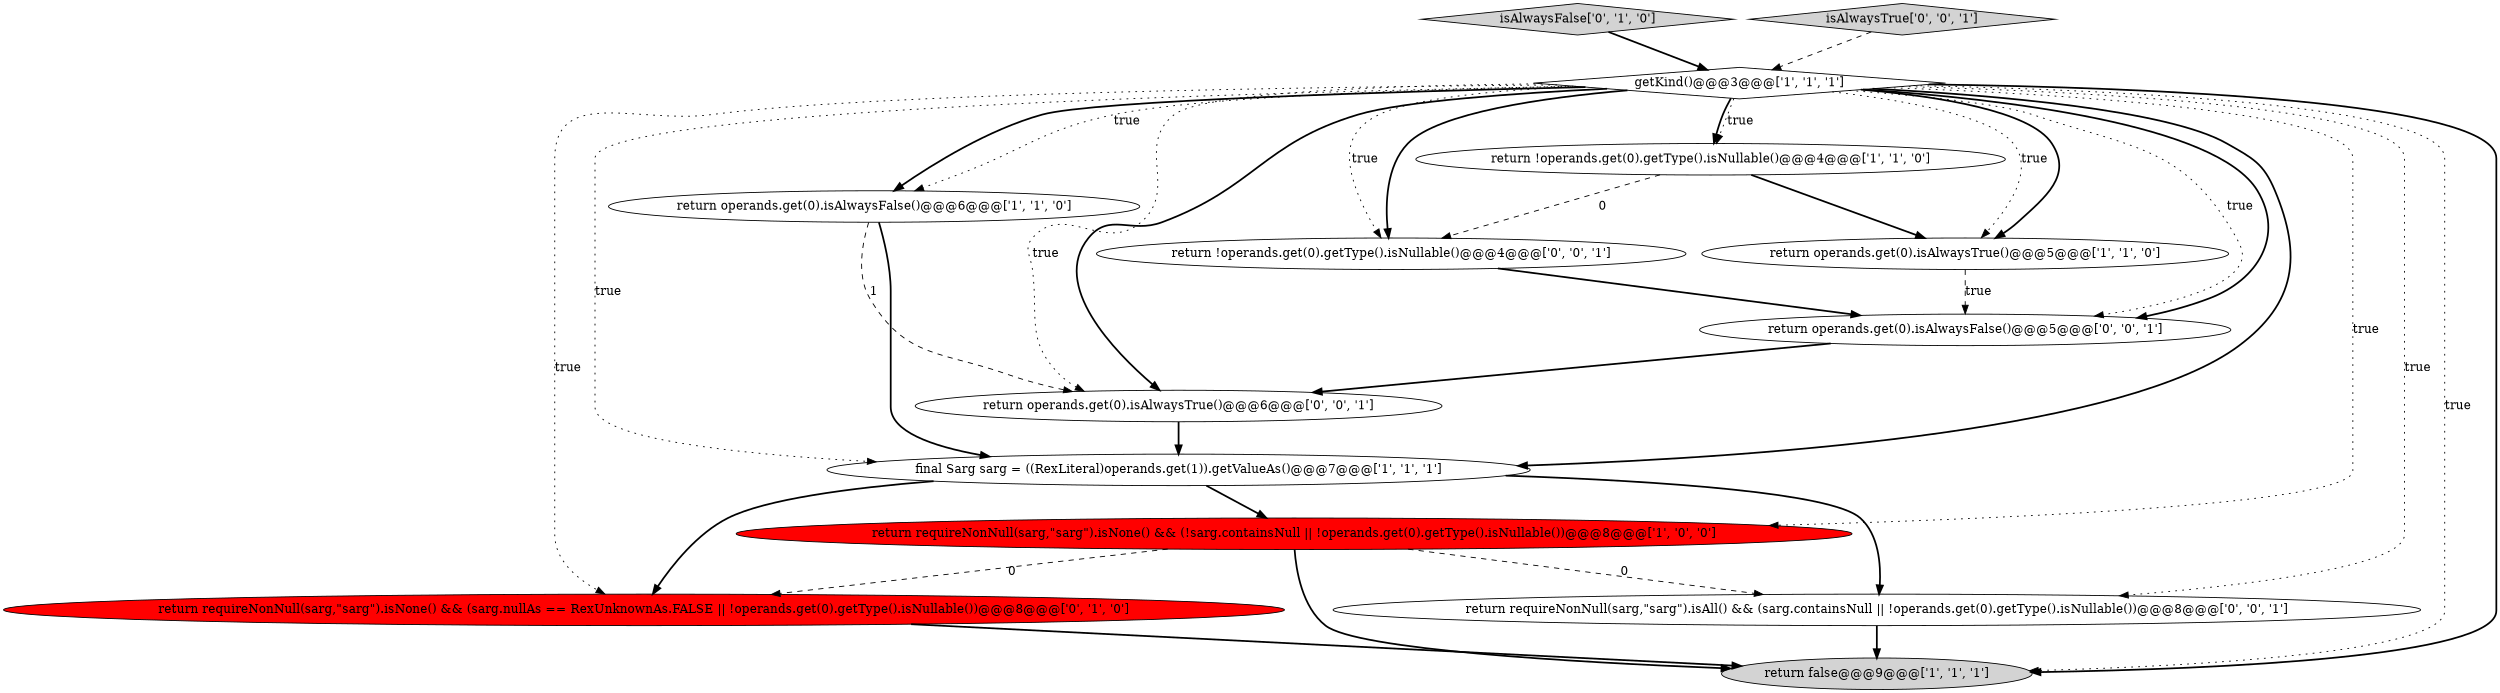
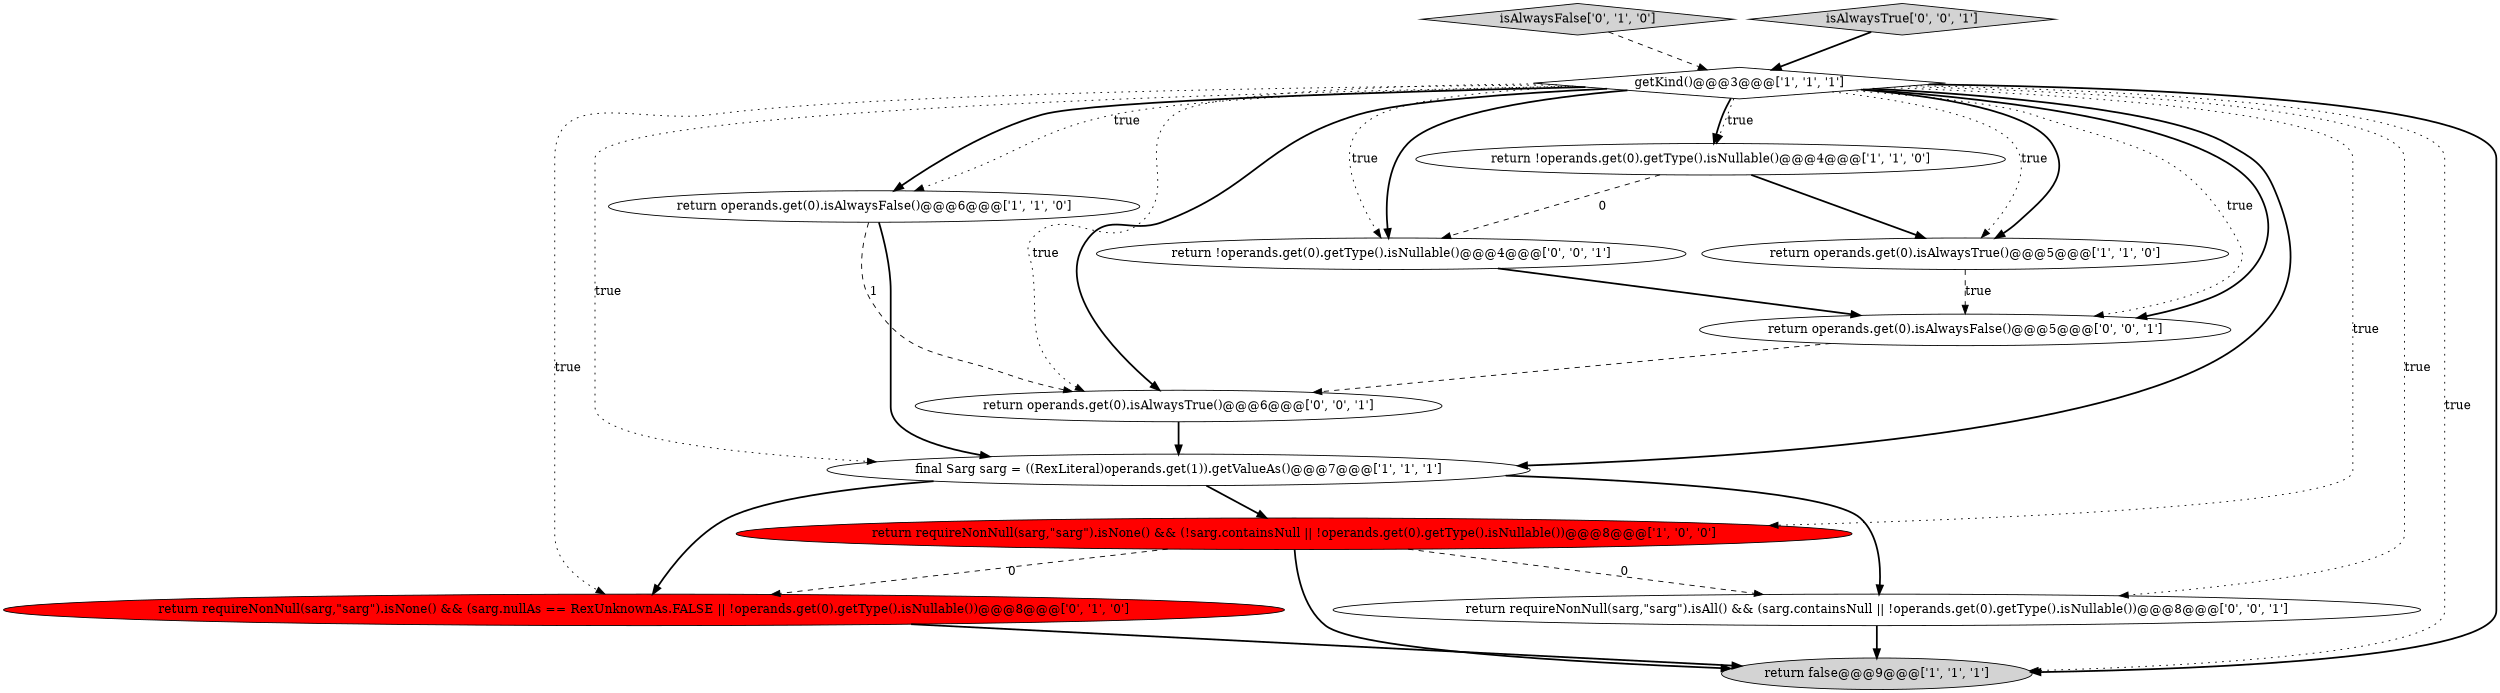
(1654, 49) -> (1654, 49)
(1826, 49) -> (1826, 49)
(1576, 368) -> (1576, 368)
